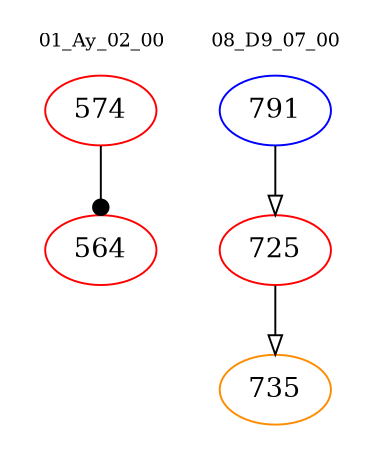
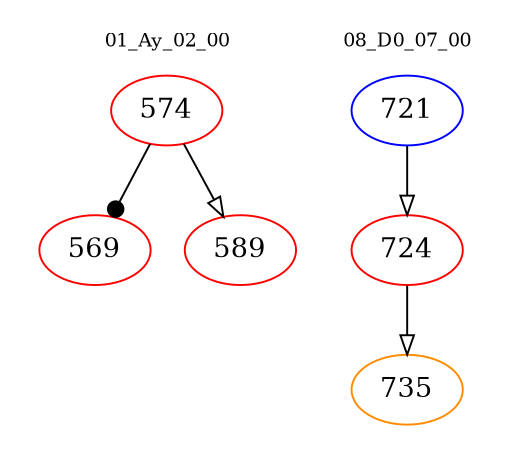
(276, 42) -> (408, 42)
(275, 111) -> (407, 111)
(101, 250) -> (95, 250)
none -> (240, 250)
(275, 250) -> (407, 250)
